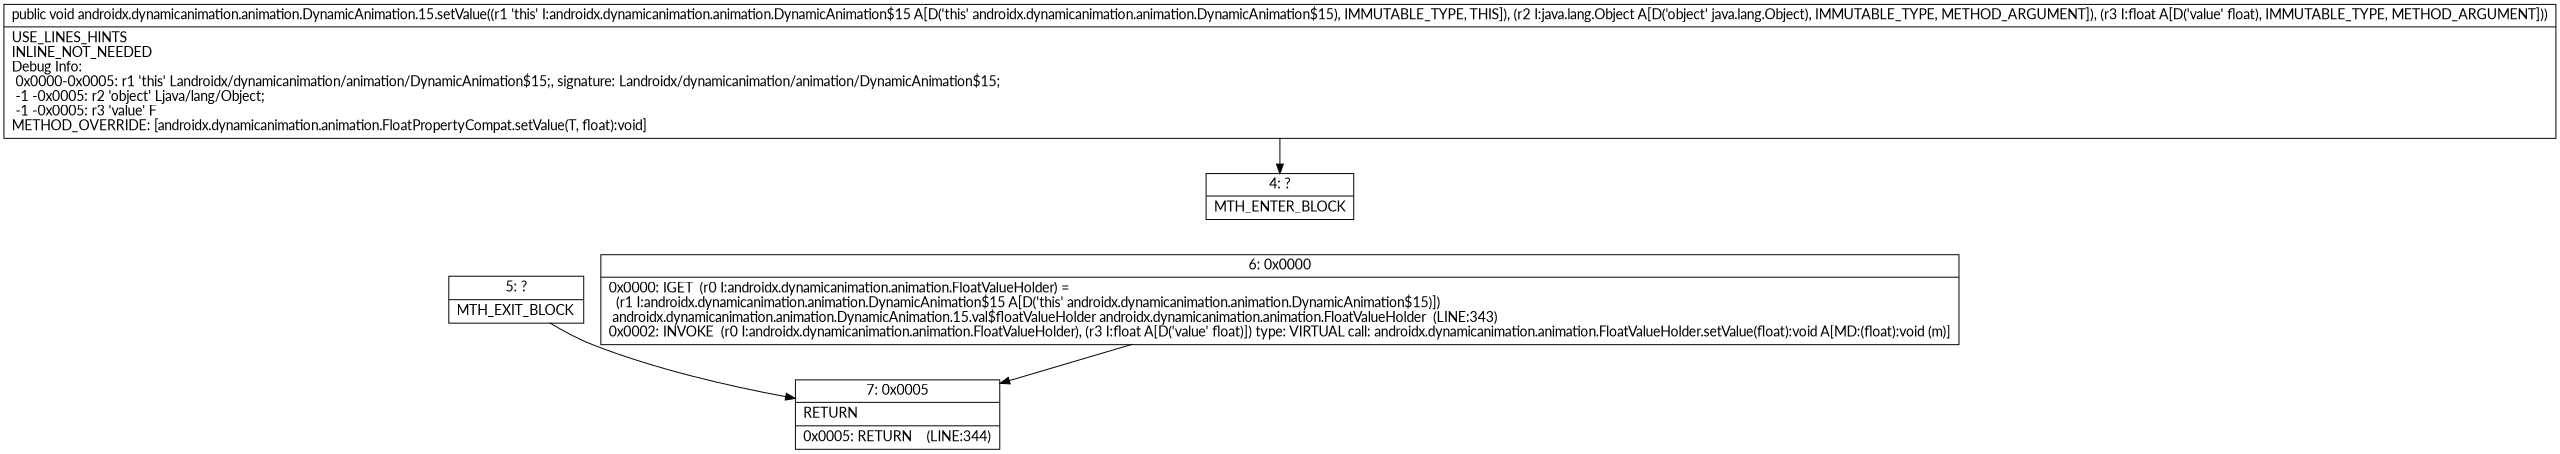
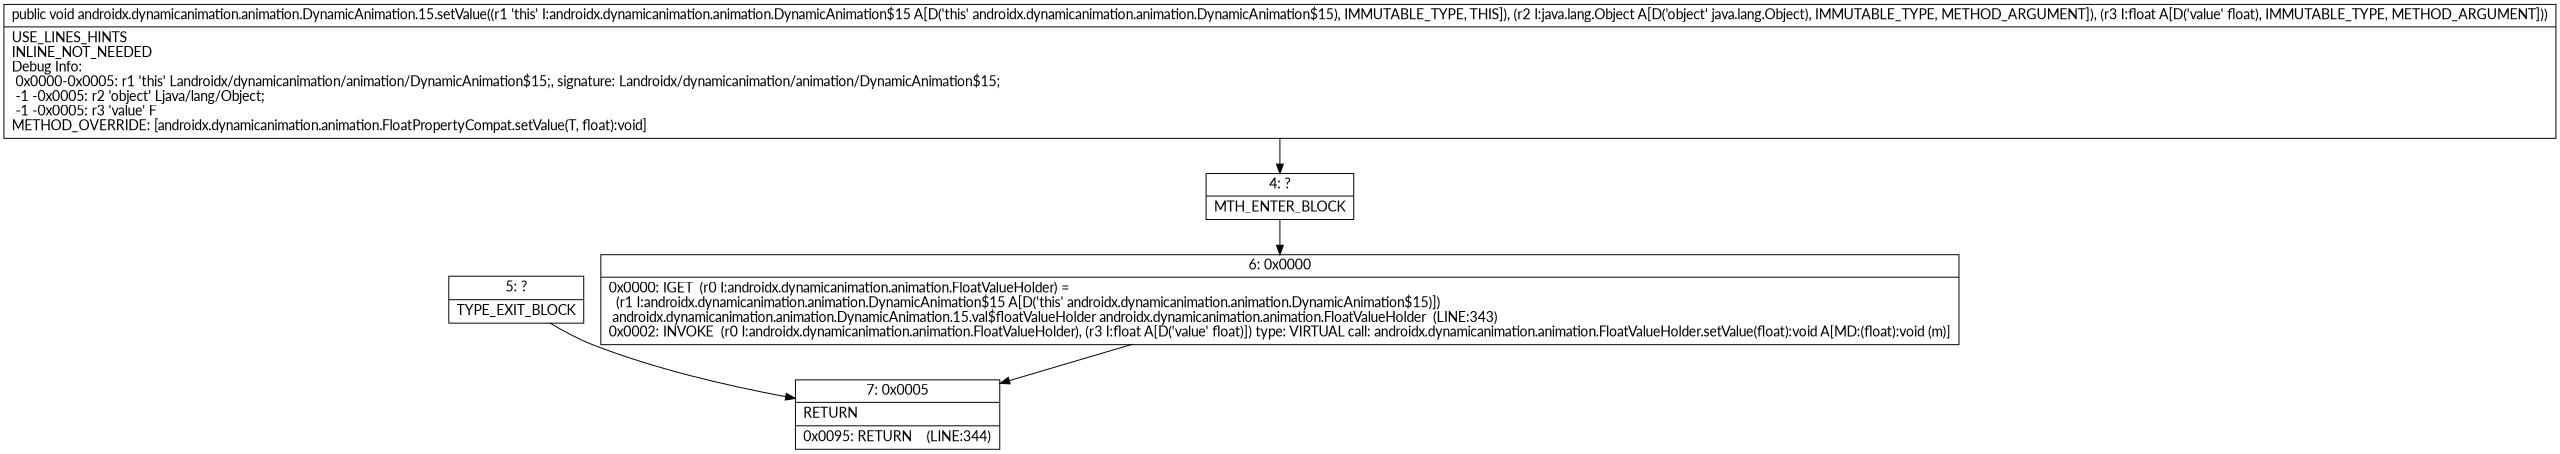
none -> (1280, 232)
(515, 311) -> (516, 311)
(898, 437) -> (898, 437)
